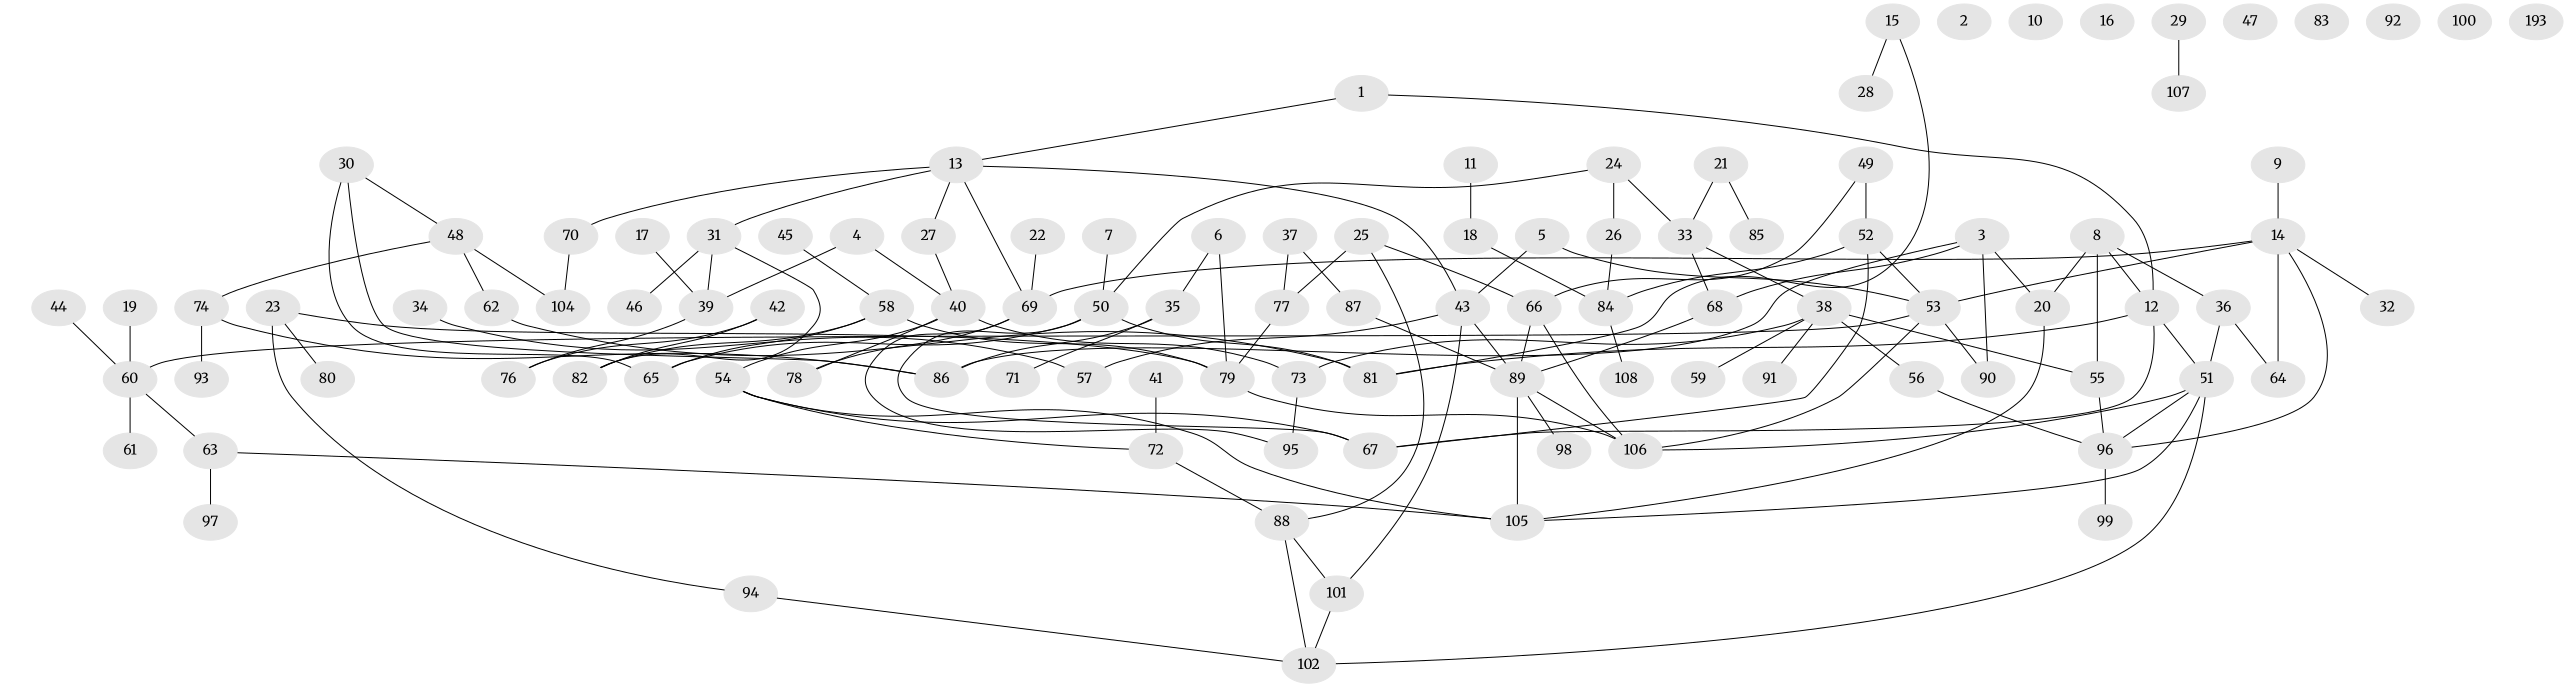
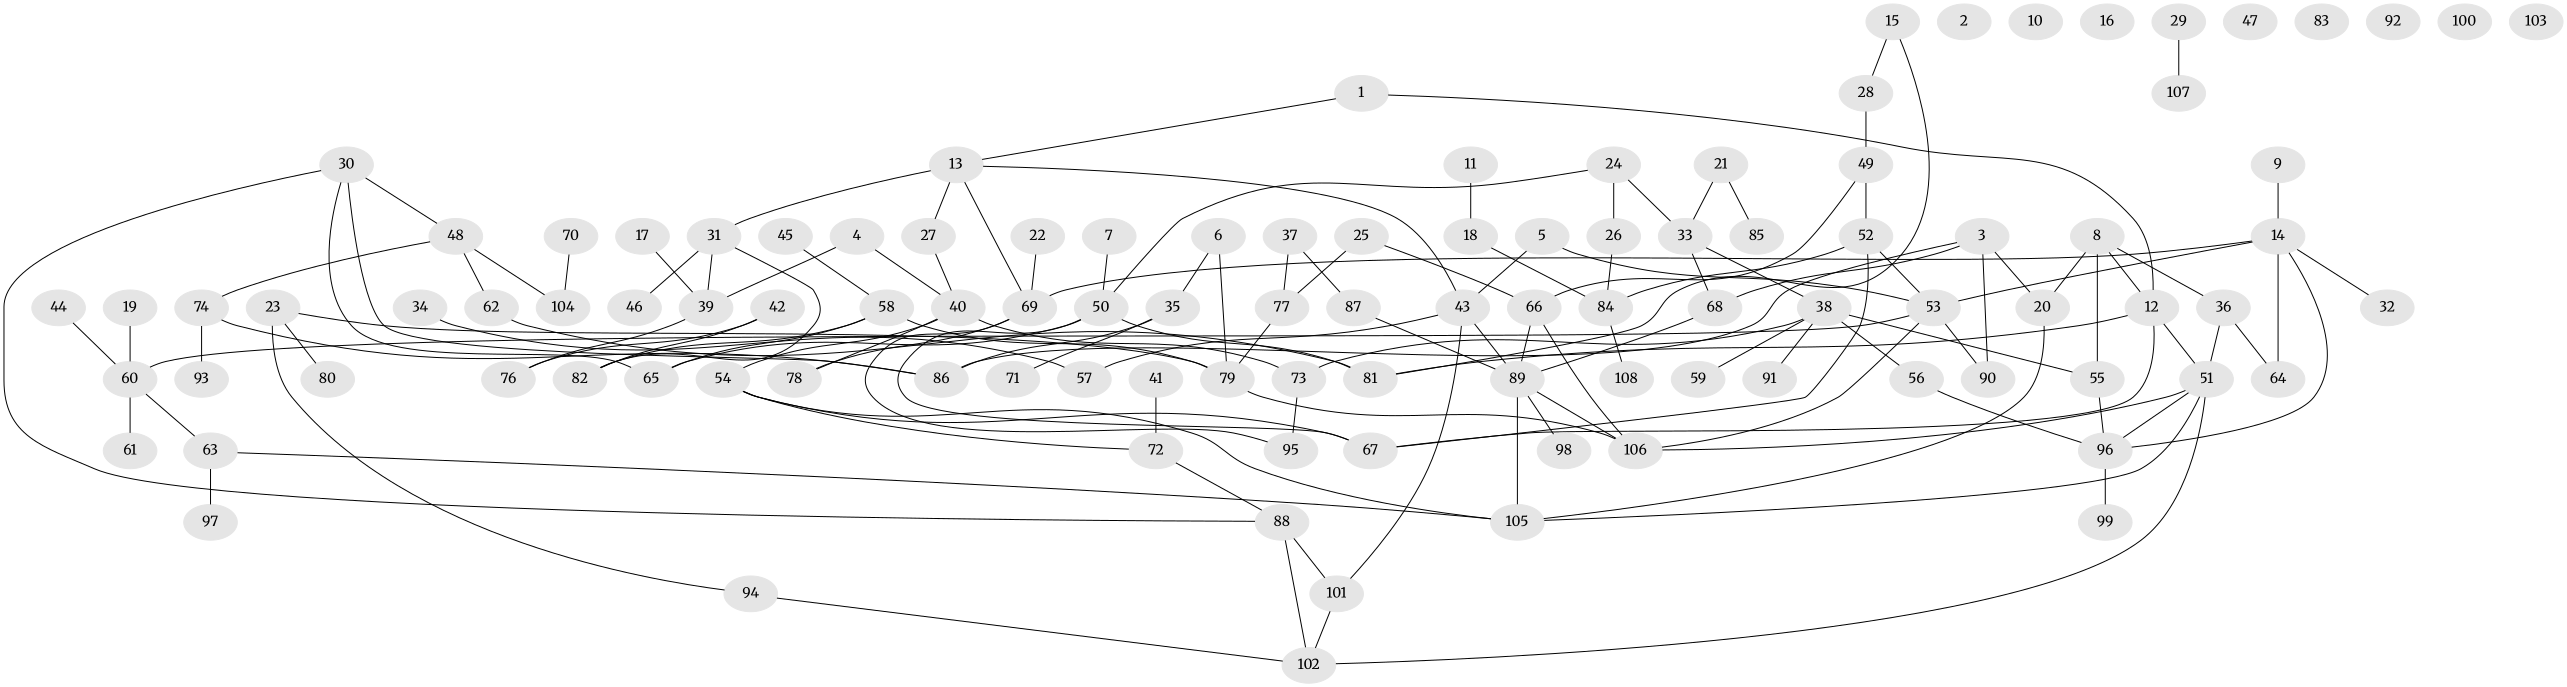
(2536, 22) -> (2536, 22)
none -> (1866, 129)
(759, 186) -> none
(1423, 405) -> (390, 502)
